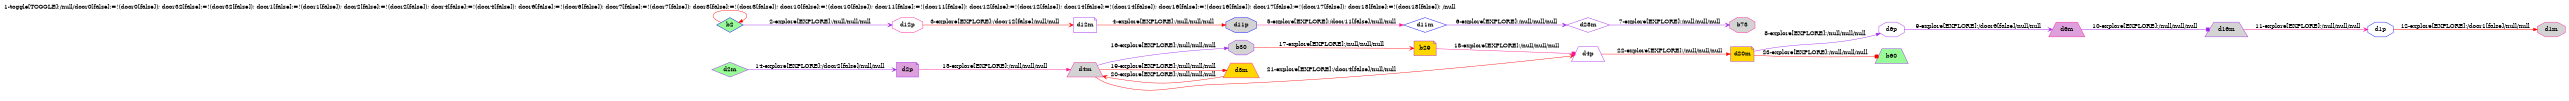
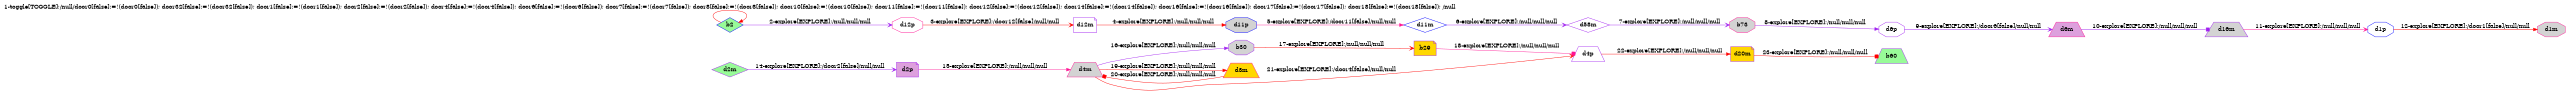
(1588, 25) -> (1588, 25)
(1815, 44) -> (1815, 27)
(1165, 83) -> (1165, 83)
